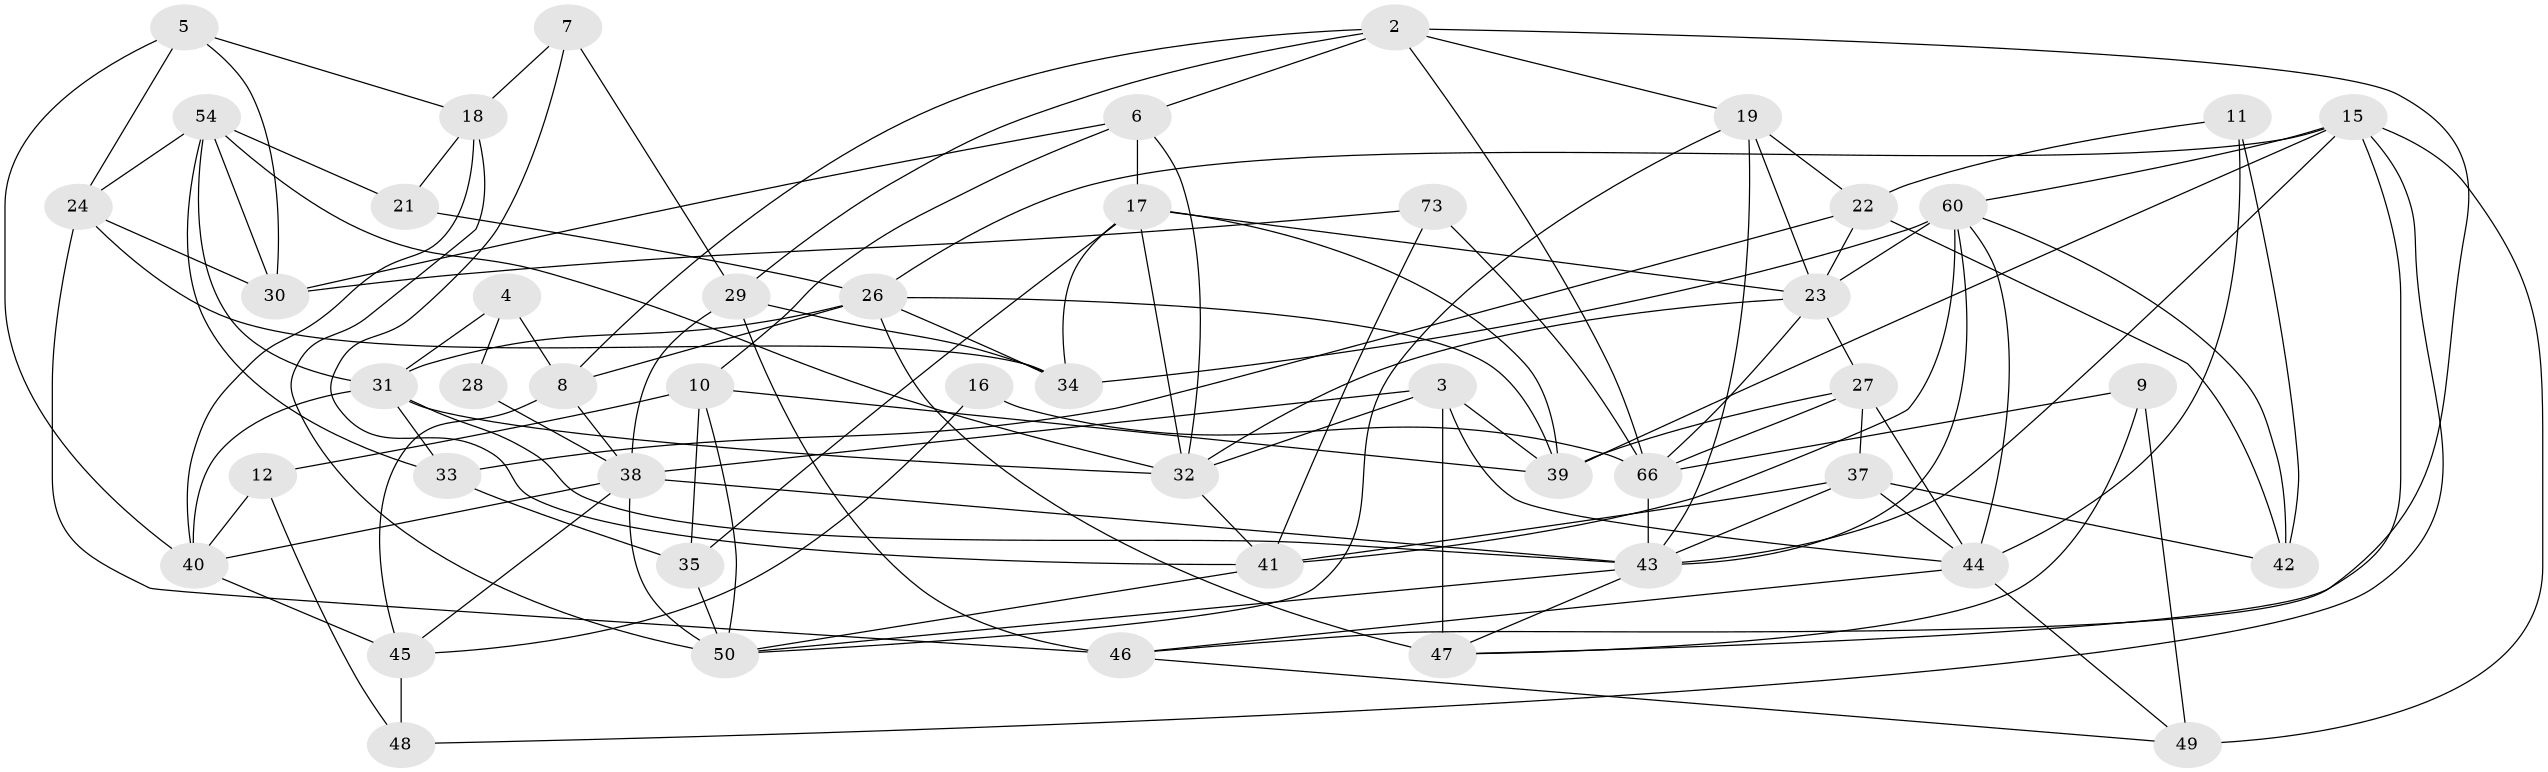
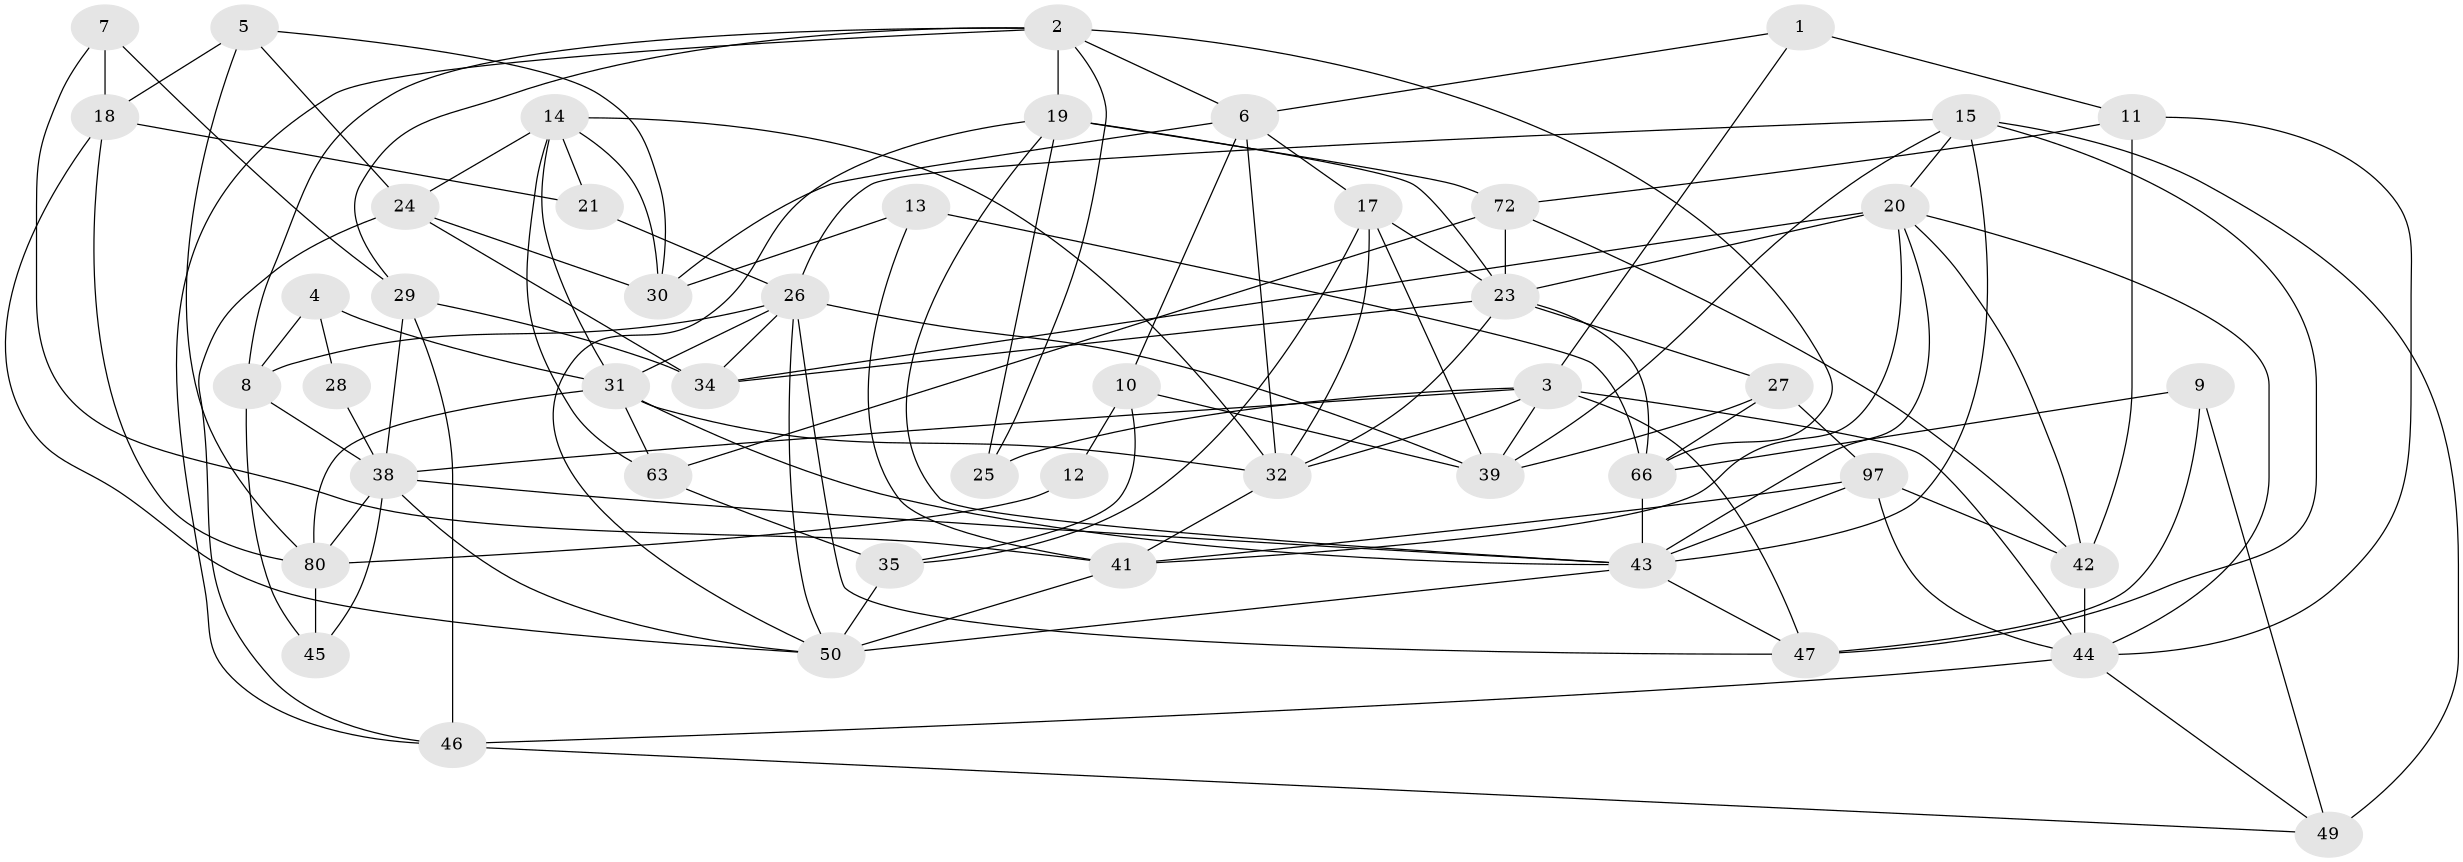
none -> (1801, 27)
(207, 117) -> (555, 117)
(1433, 207) -> (916, 207)
(1864, 207) -> (1505, 207)
(1953, 207) -> (1895, 207)
(1069, 286) -> (1124, 339)
(979, 386) -> none
(1917, 472) -> (2085, 602)
(447, 476) -> (658, 476)
none -> (985, 476)
(1859, 476) -> (1874, 476)
(732, 519) -> (791, 478)
(194, 566) -> (316, 566)
(401, 745) -> none
